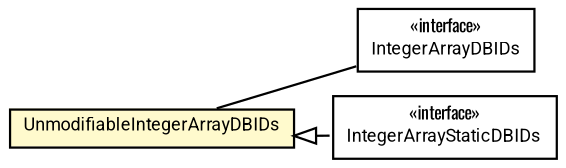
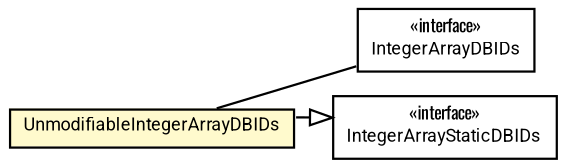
(324, 136) -> (302, 117)
